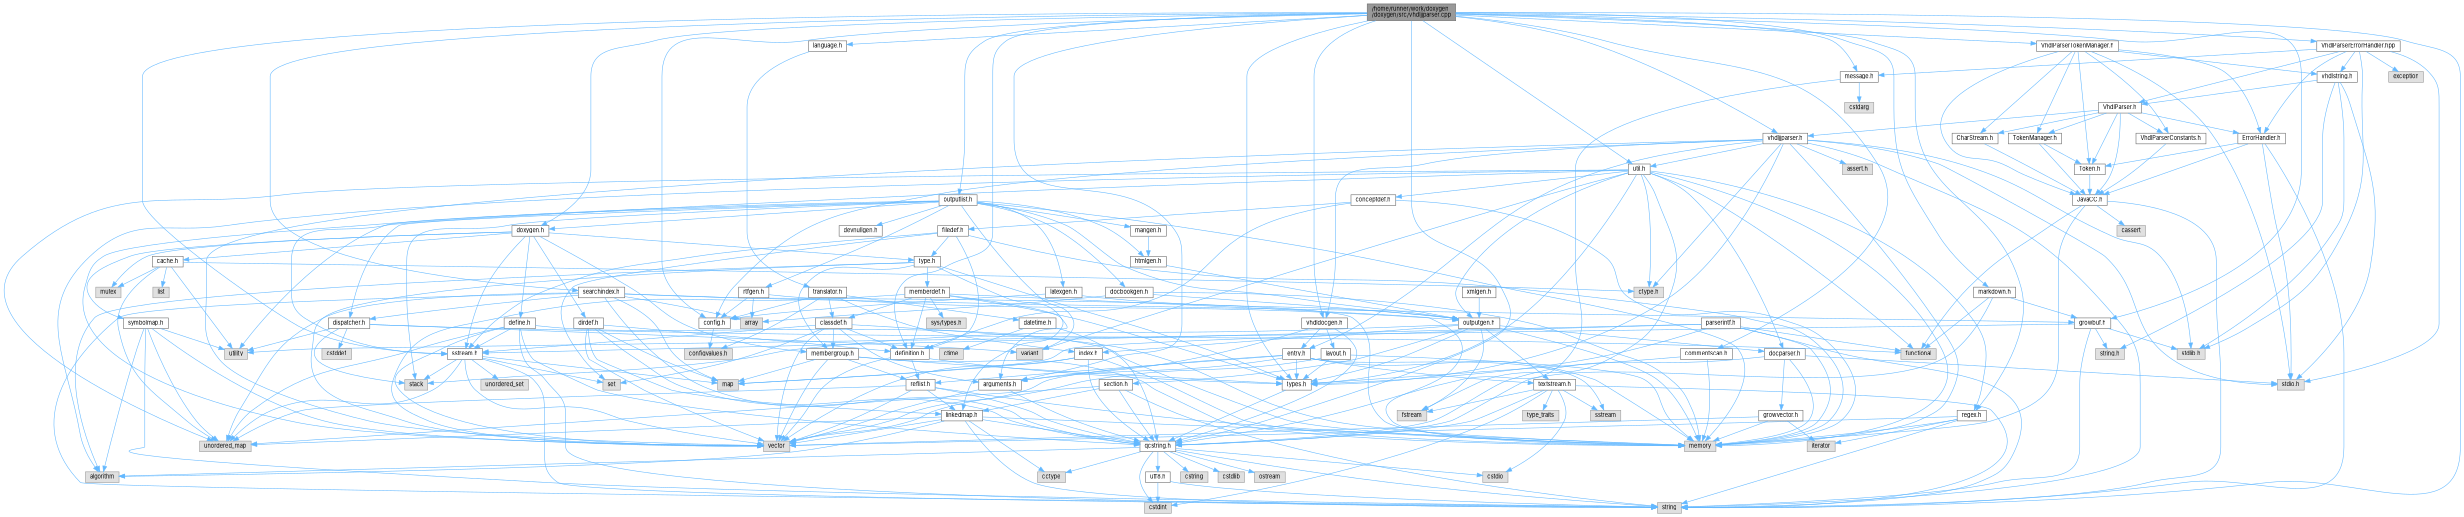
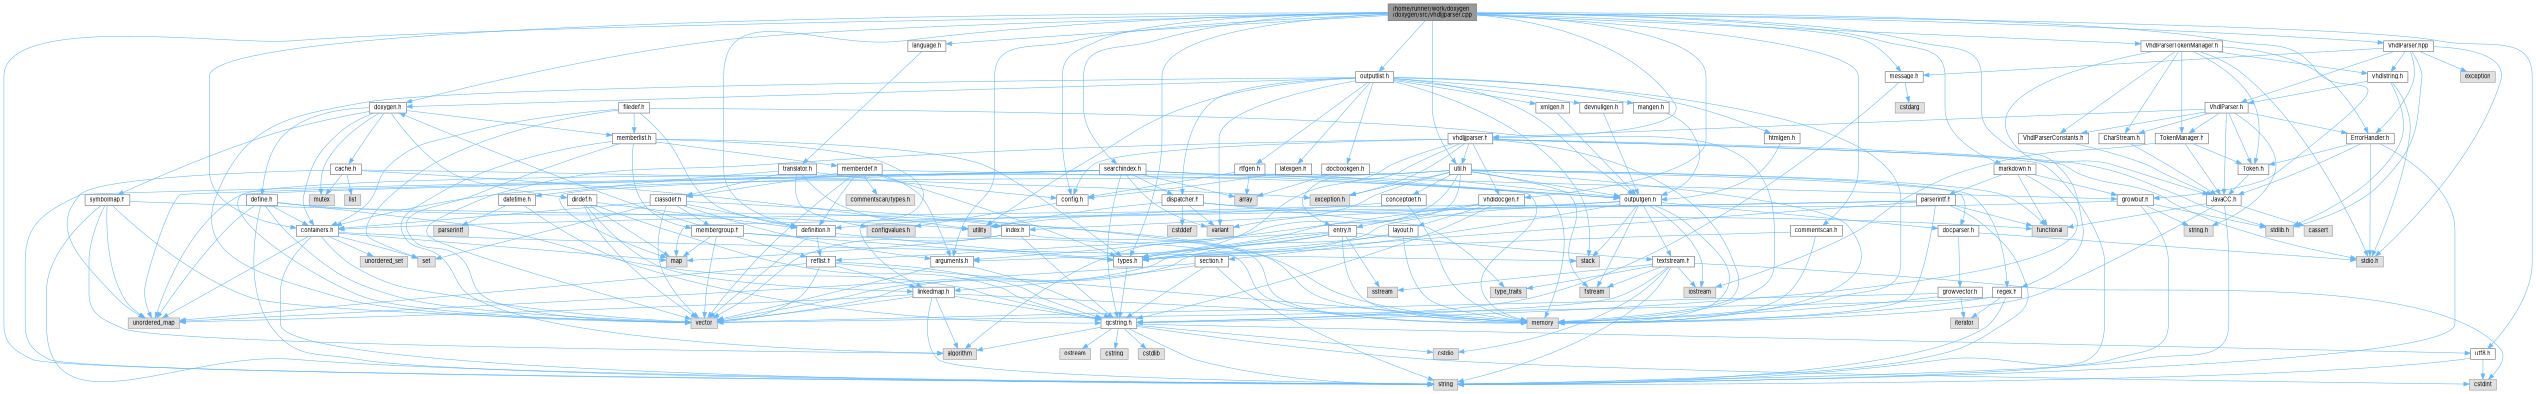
(2359, 46) -> (2408, 46)
none -> (1462, 91)
none -> (1620, 151)
(1858, 169) -> none
none -> (1978, 184)
none -> (1159, 207)
(1172, 215) -> none
none -> (264, 238)
(1148, 244) -> (1699, 159)
(2292, 246) -> (2275, 158)
(927, 262) -> (634, 139)
(1649, 292) -> (1330, 200)
none -> (1700, 292)
(1435, 307) -> none
(1510, 307) -> (2154, 25)
(663, 312) -> (529, 165)
(946, 323) -> (880, 200)
(465, 354) -> (317, 231)
(951, 354) -> (451, 231)
(342, 372) -> (1409, 224)
(1486, 392) -> none
(1803, 425) -> none
(1052, 477) -> none
